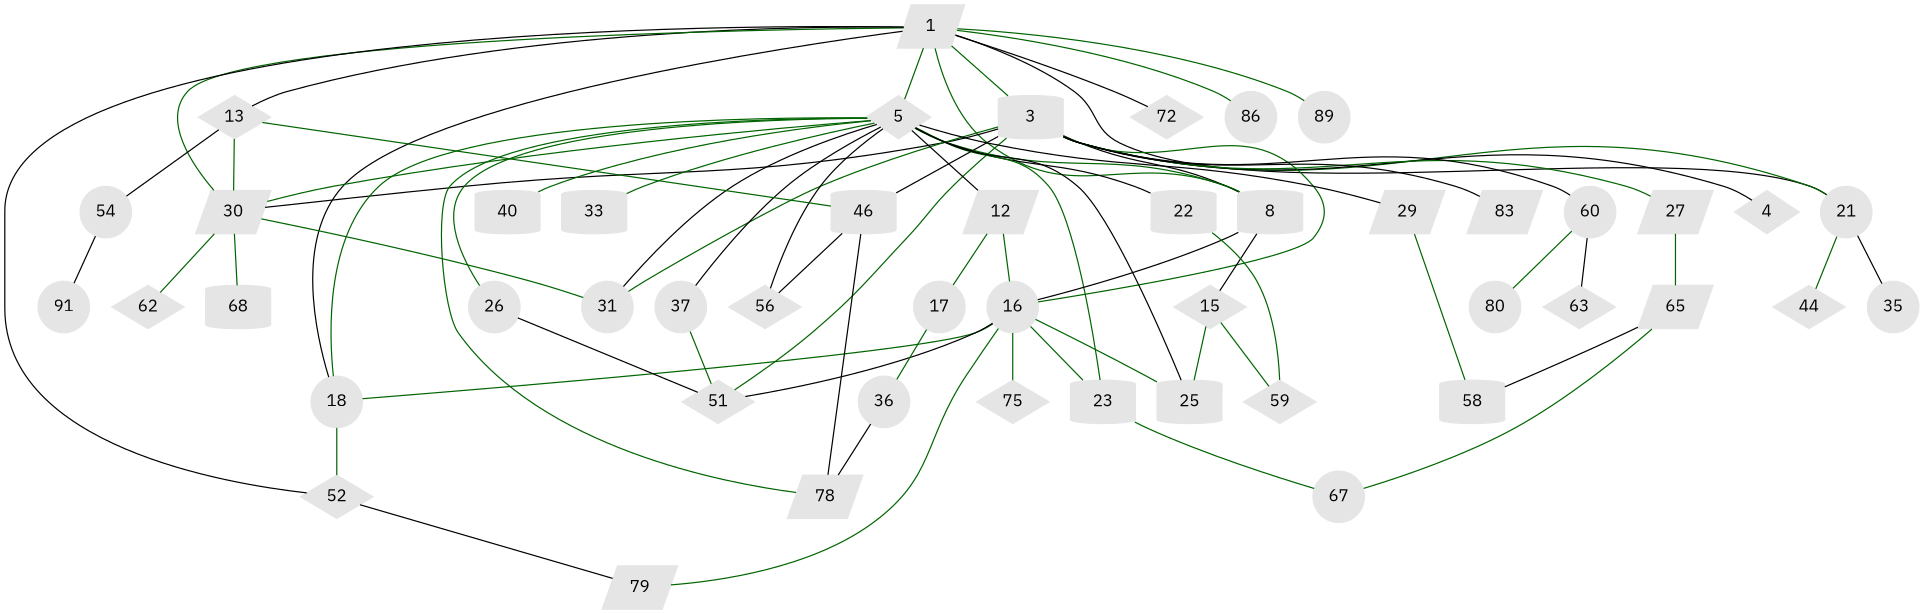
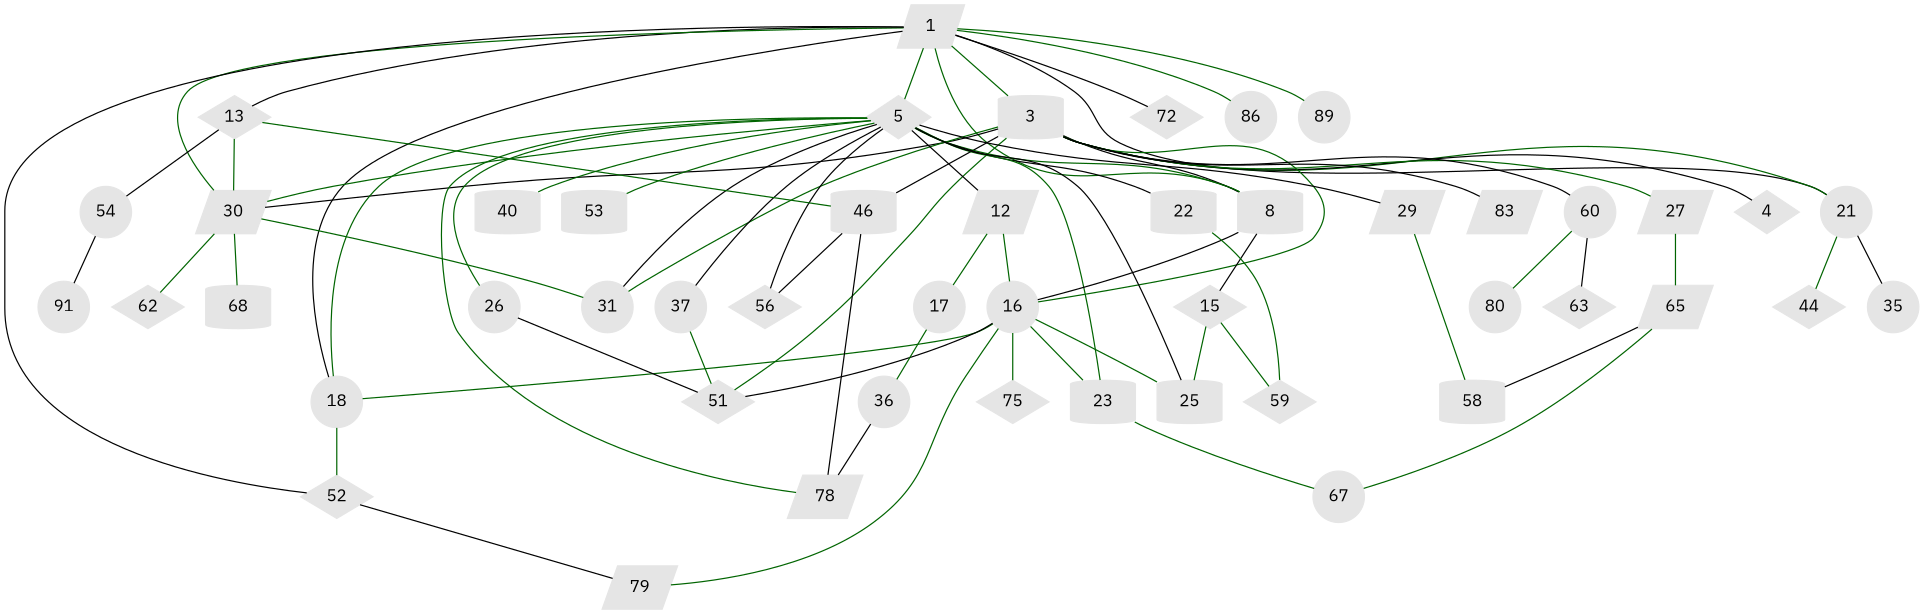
(594, 212) -> (594, 212)
